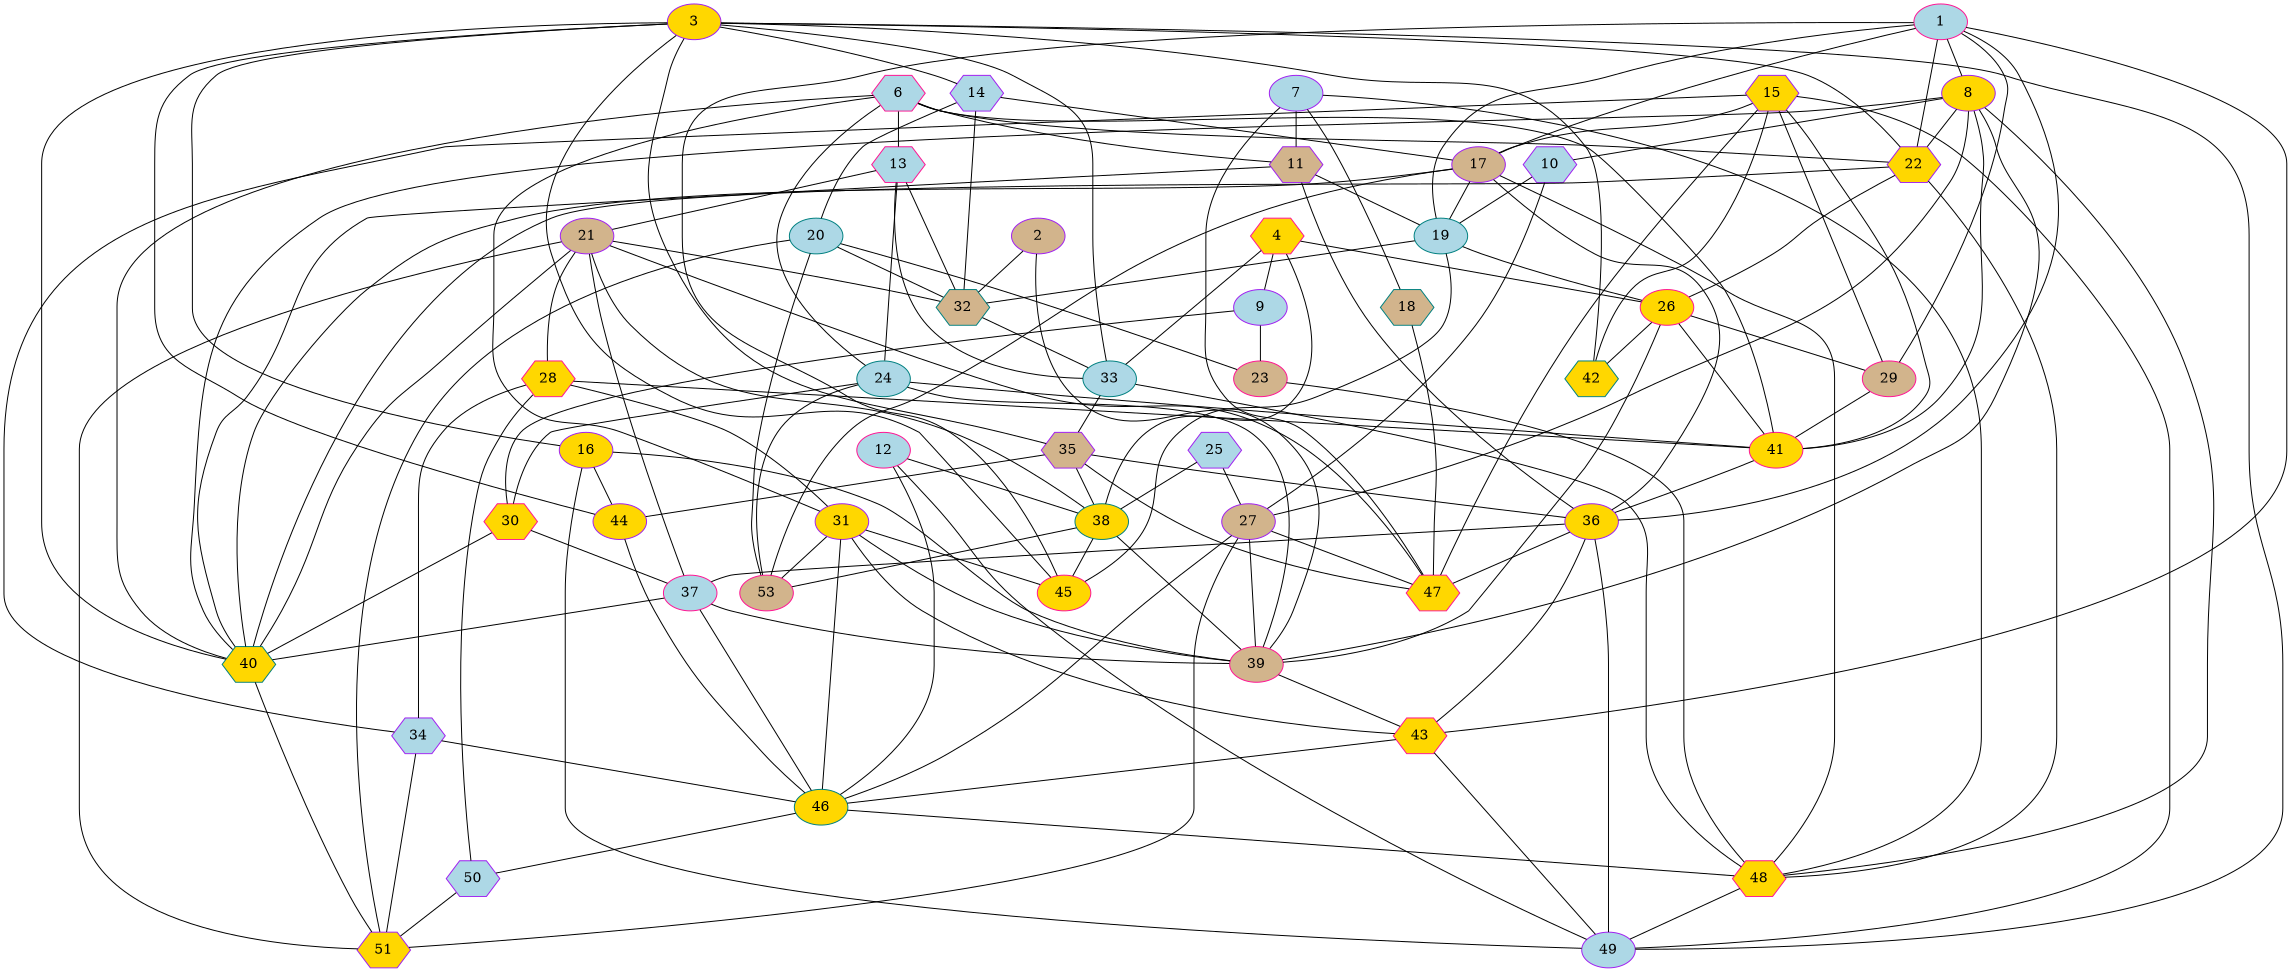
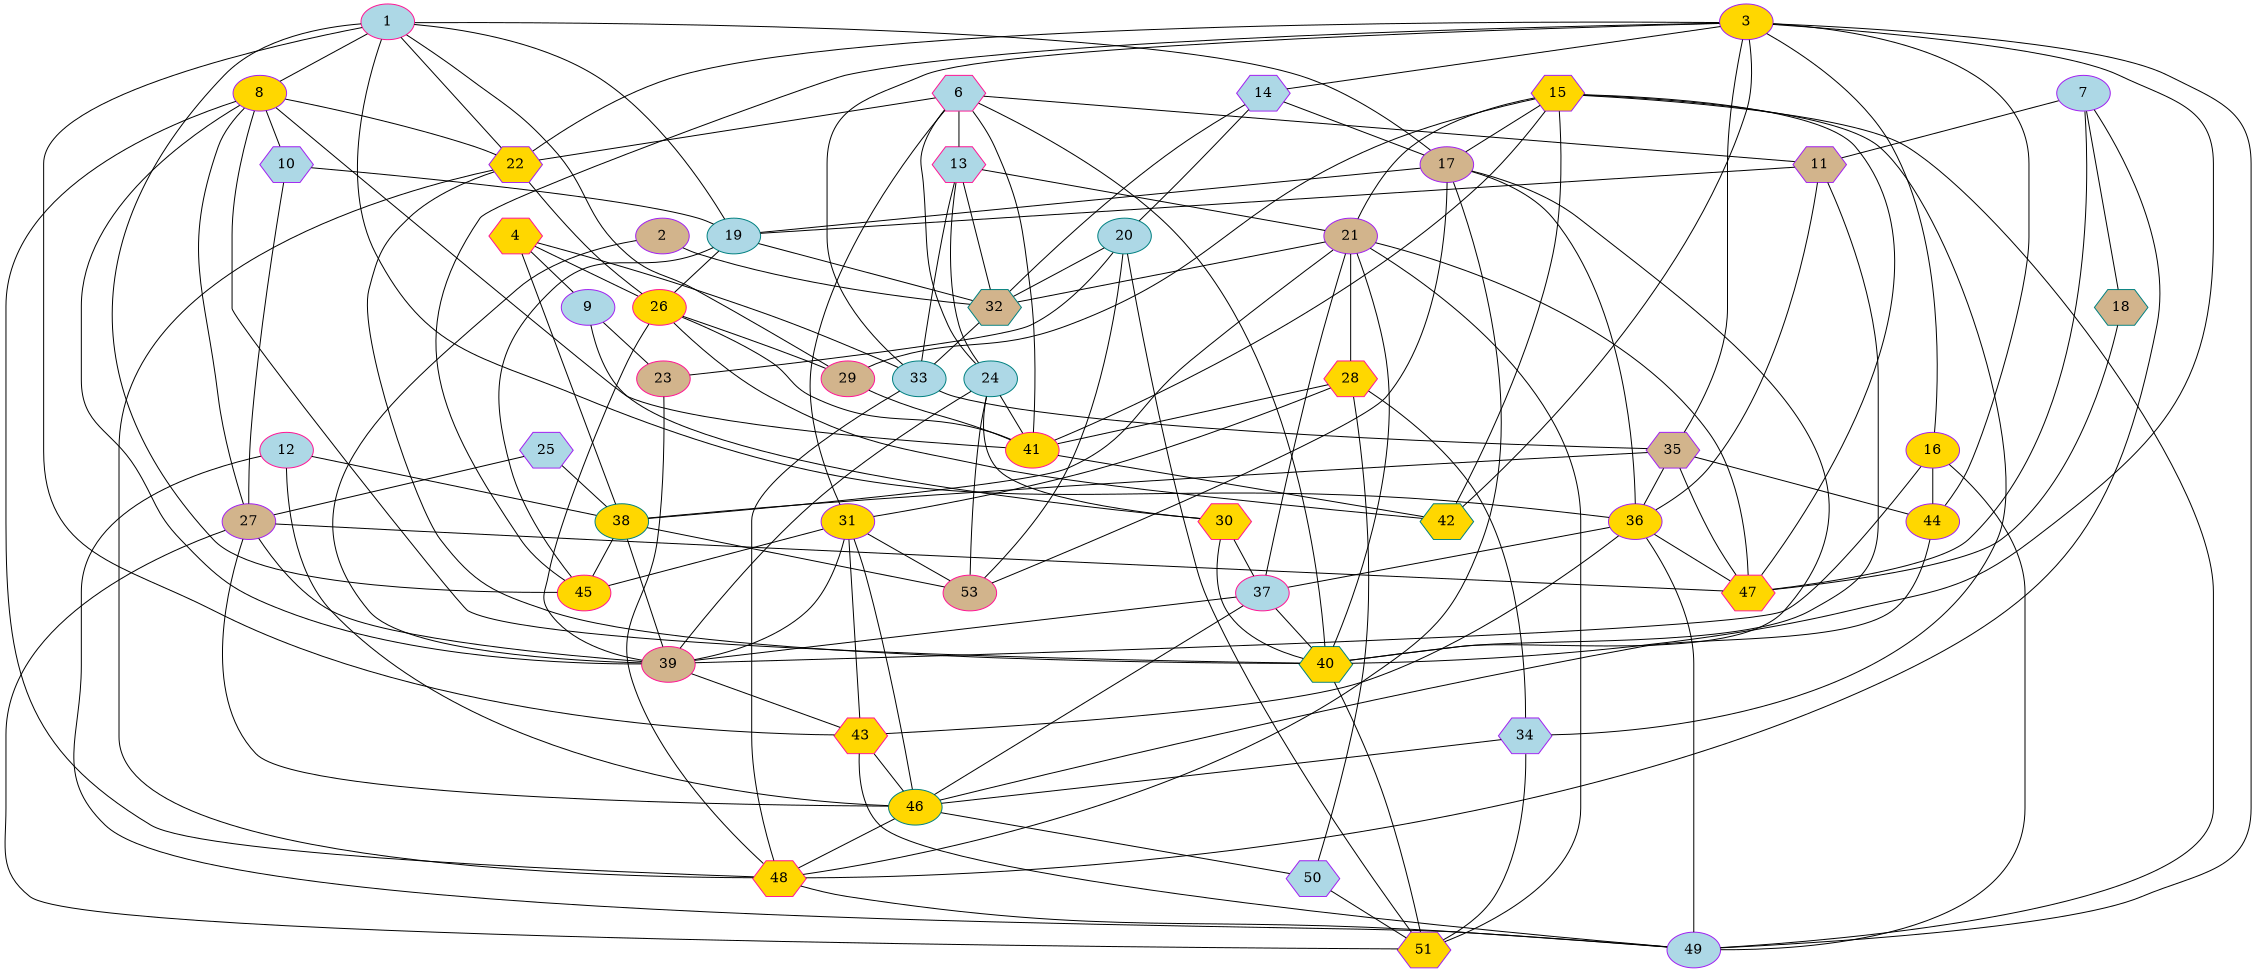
none -> (1402, 154)
(1685, 487) -> (1241, 486)
